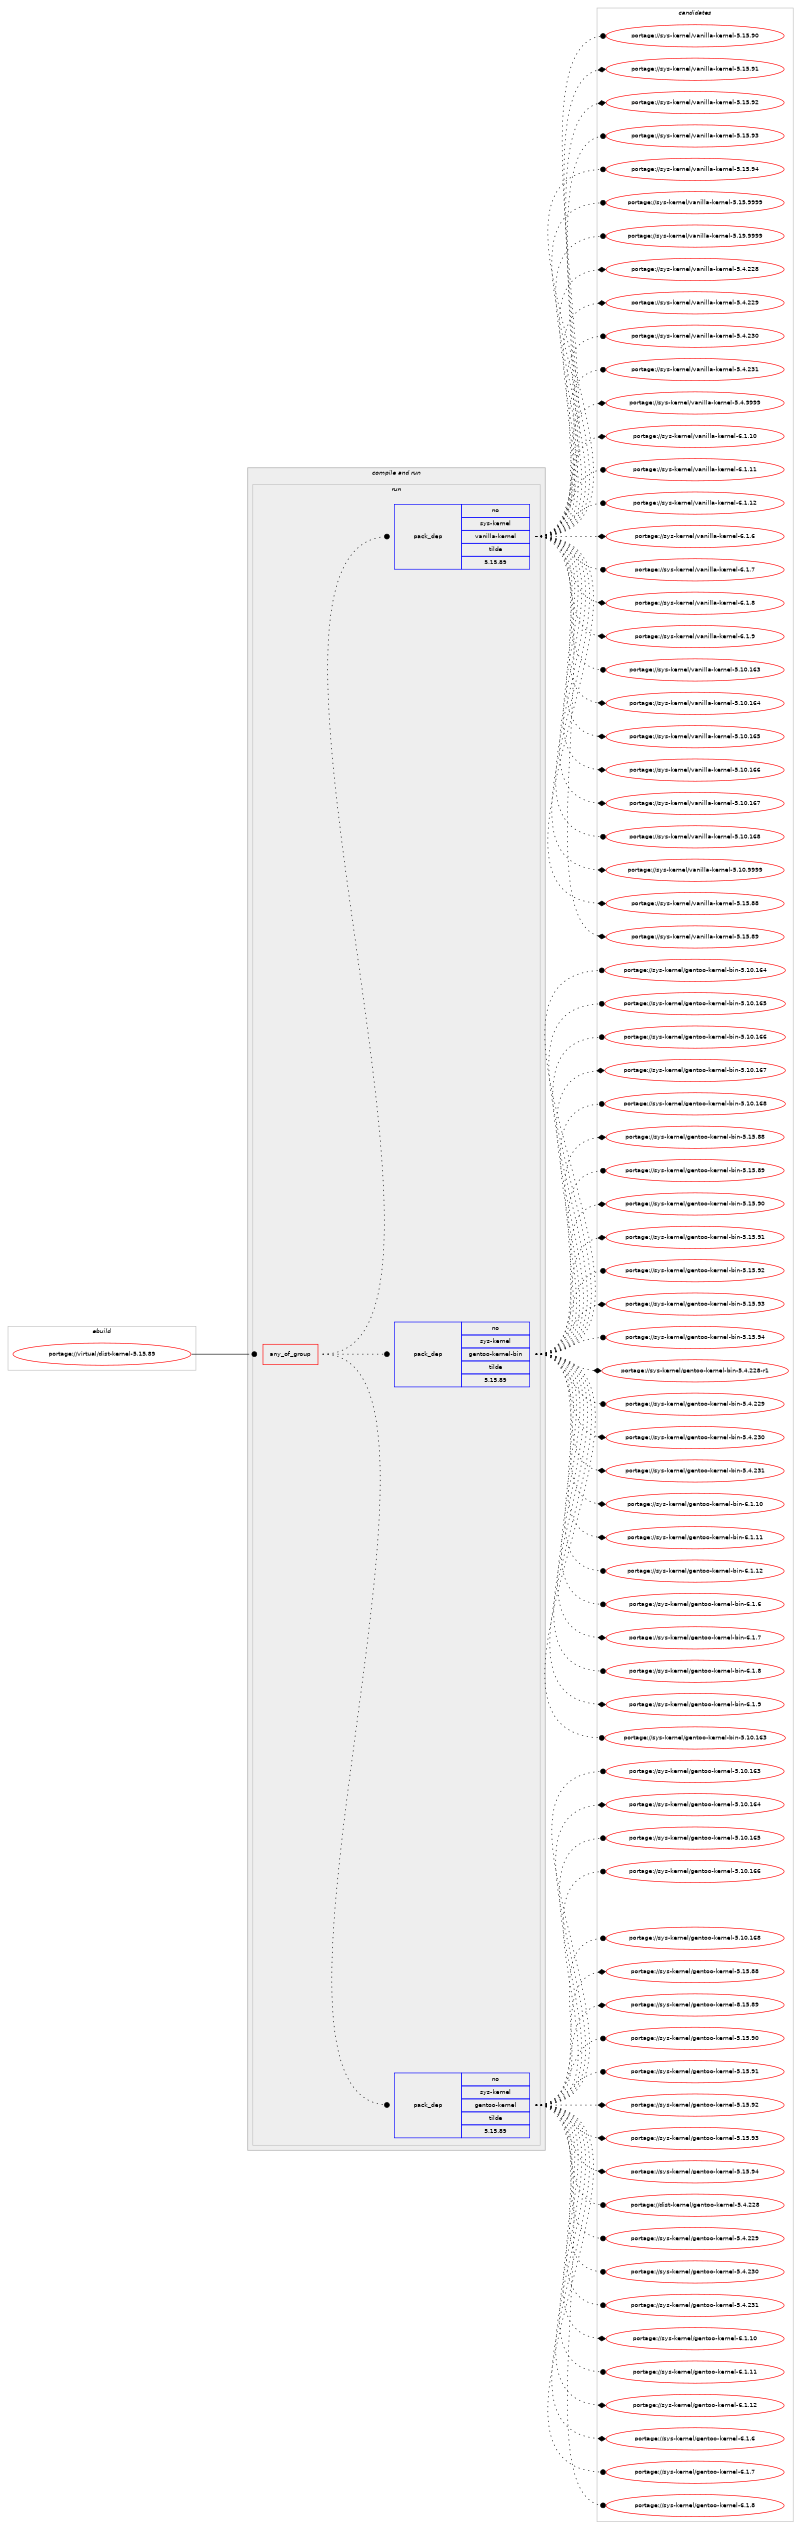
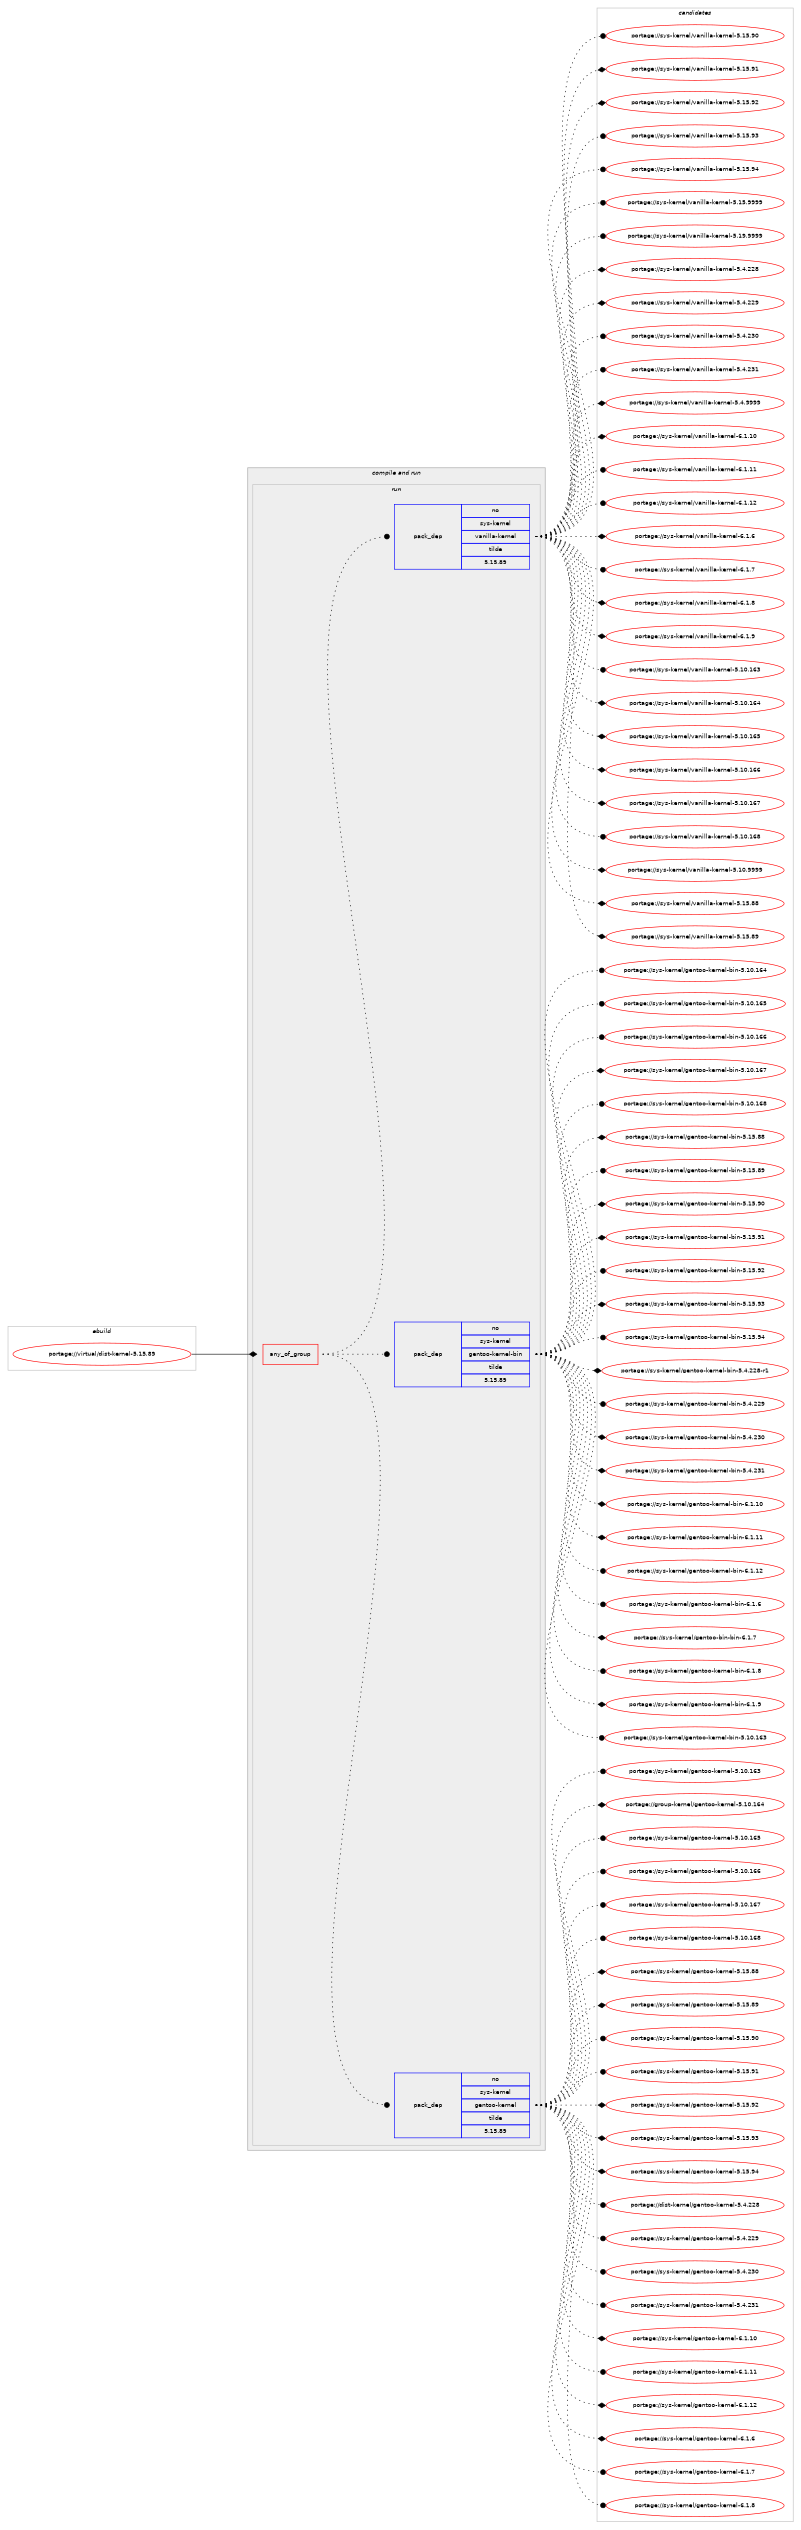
(220, 1354) -> (220, 1354)
(695, 1638) -> (695, 1638)
(695, 1805) -> (695, 1805)
none -> (695, 1905)
(695, 2005) -> (695, 2005)
